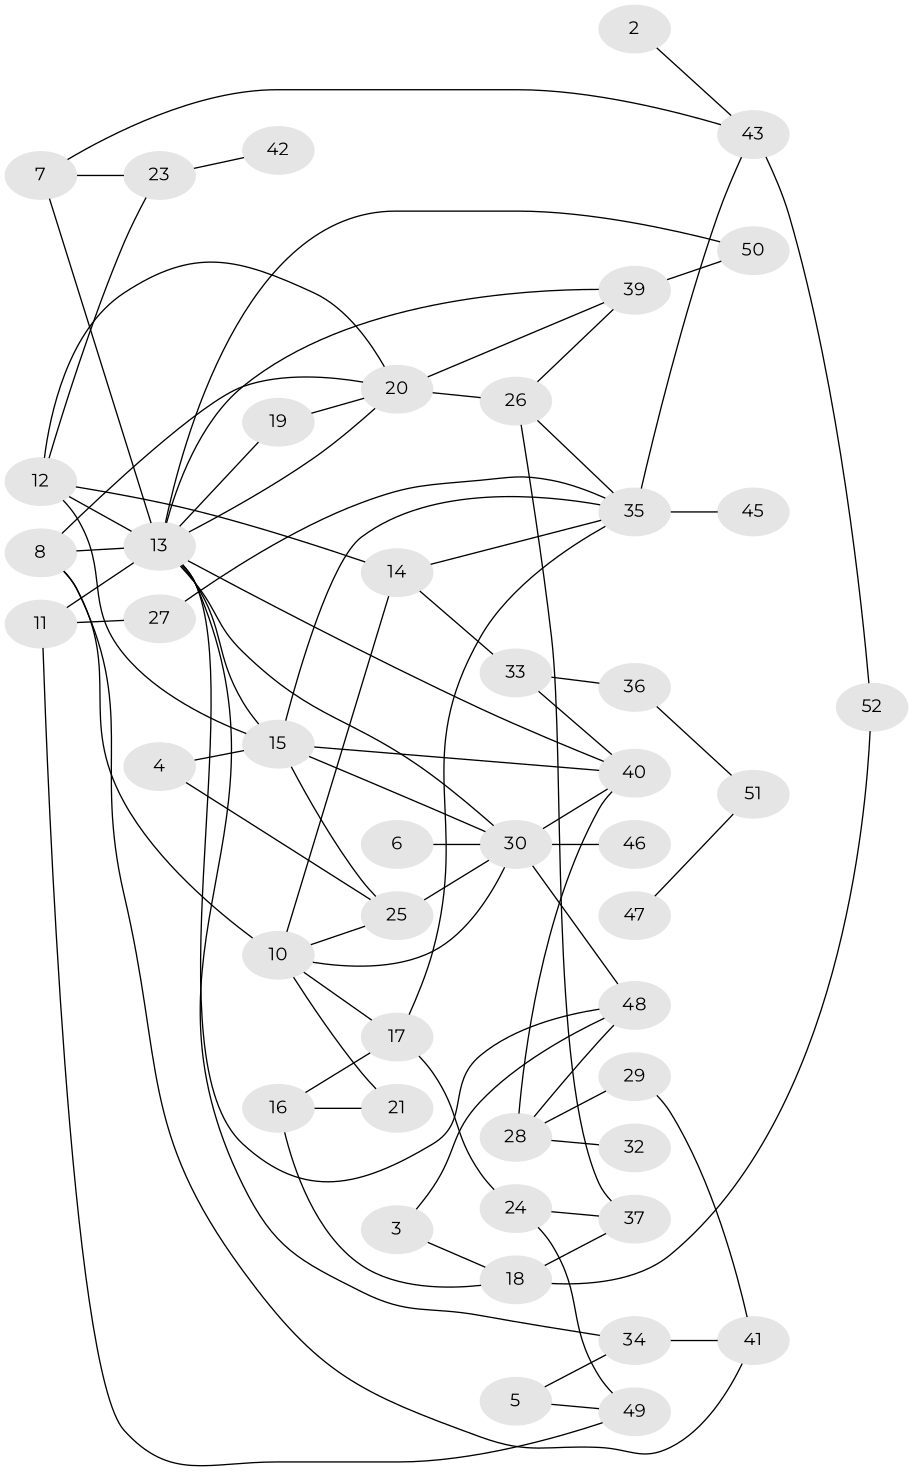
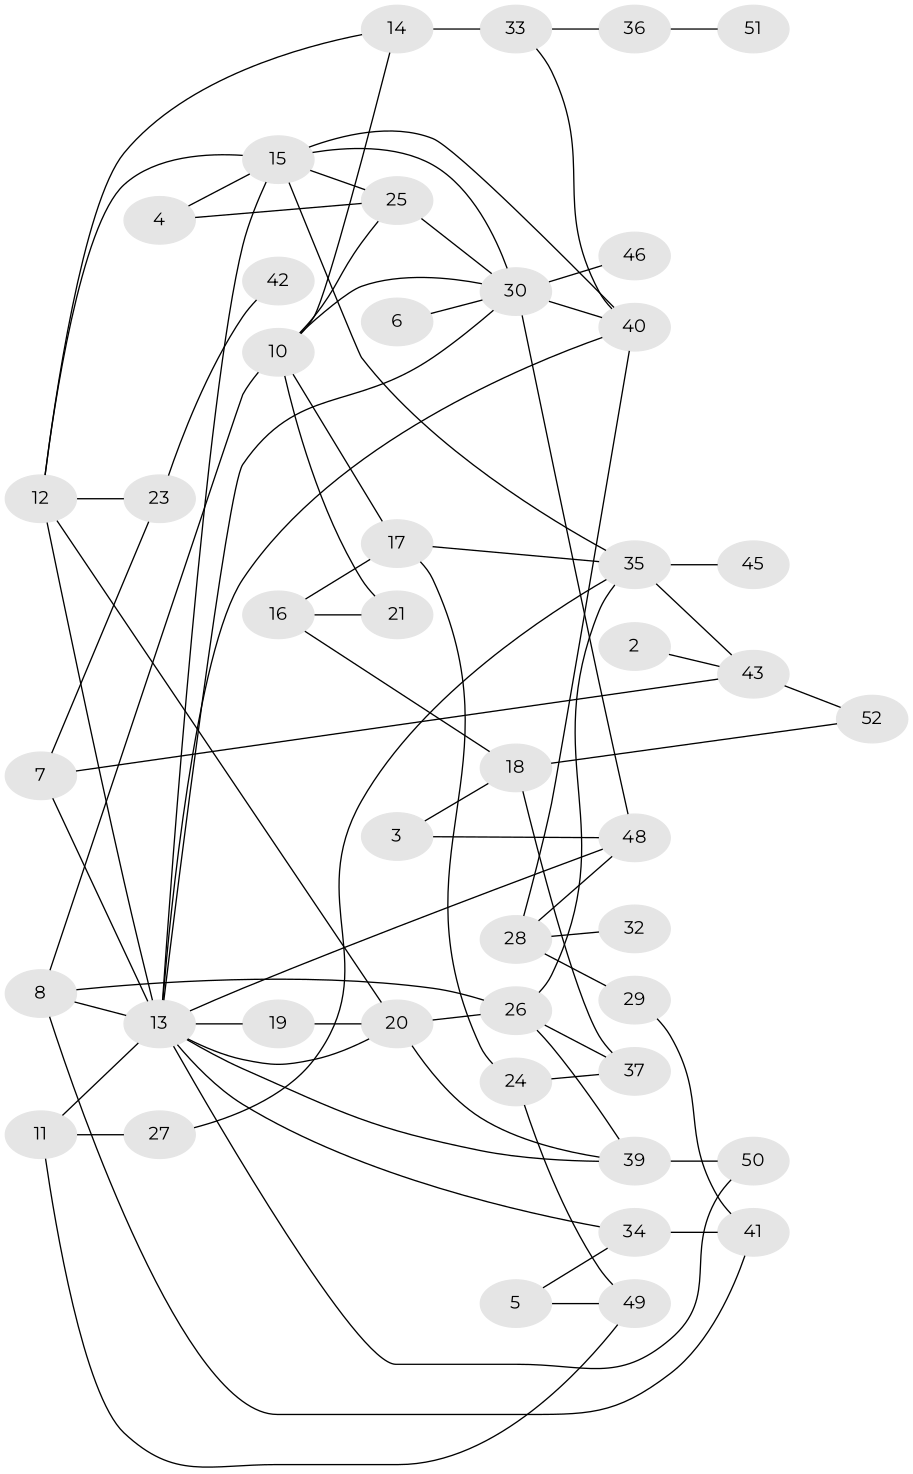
(181, 427) -> (291, 979)
(516, 542) -> none
(635, 916) -> none
